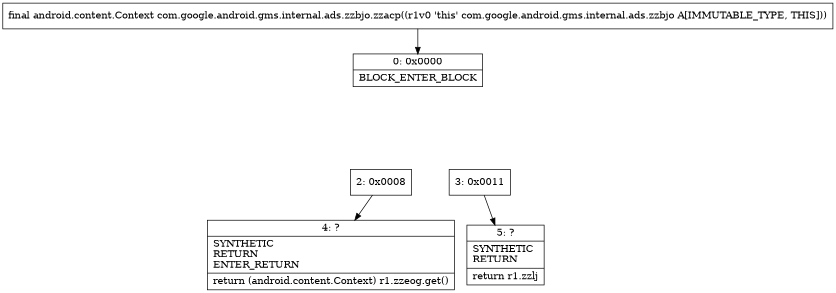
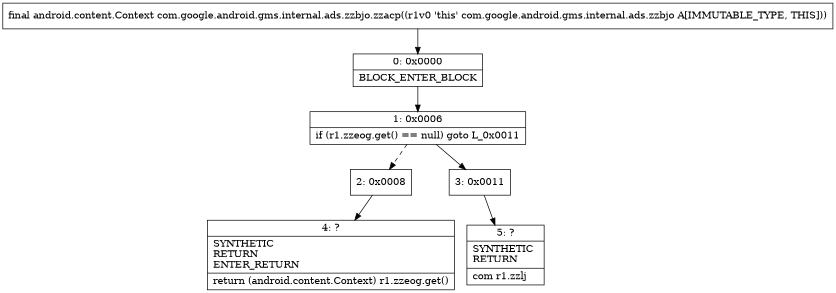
none -> (418, 128)
(506, 276) -> (500, 276)
